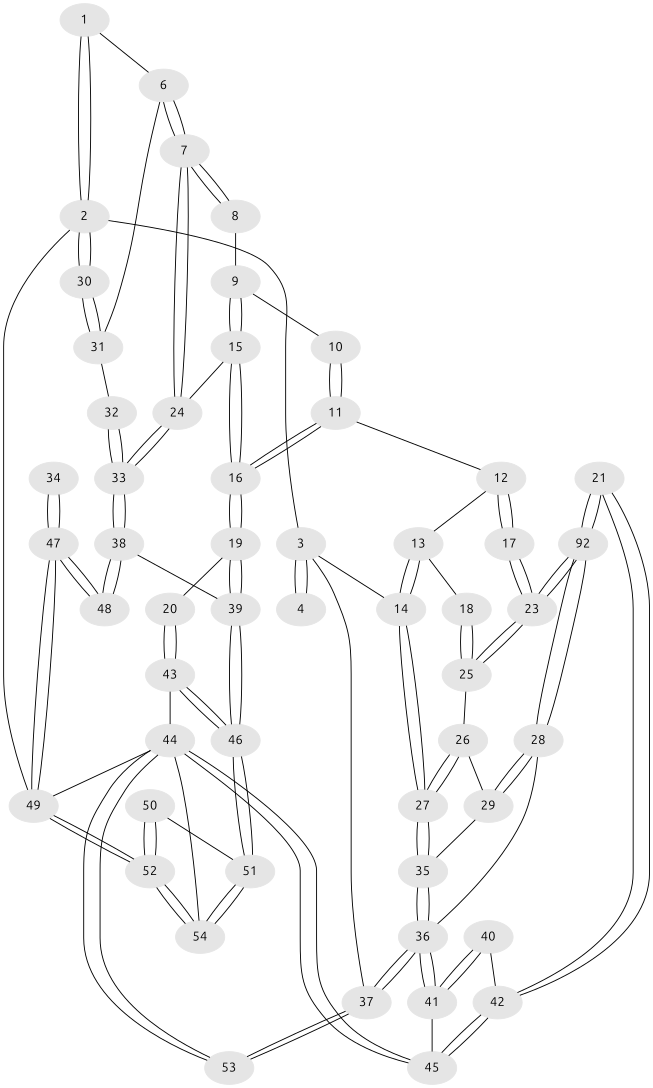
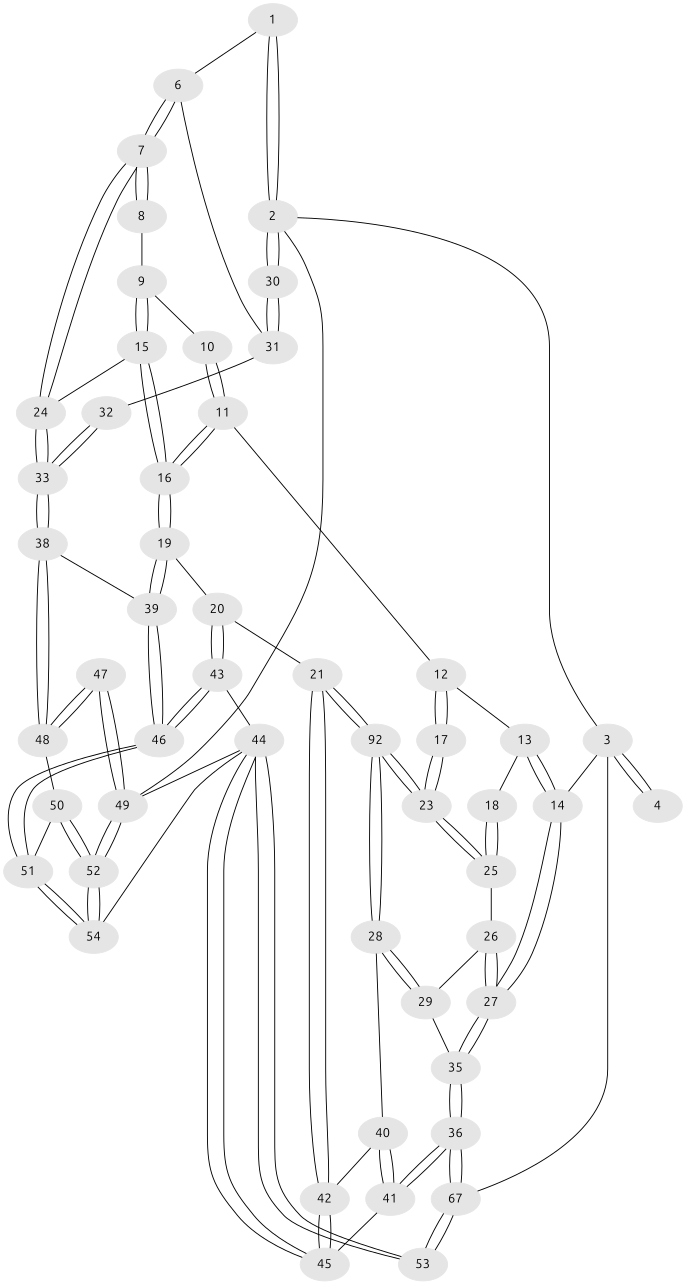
(54, 479) -> none
none -> (268, 642)
none -> (50, 773)
(505, 850) -> (379, 1035)
(367, 1003) -> (456, 1199)
